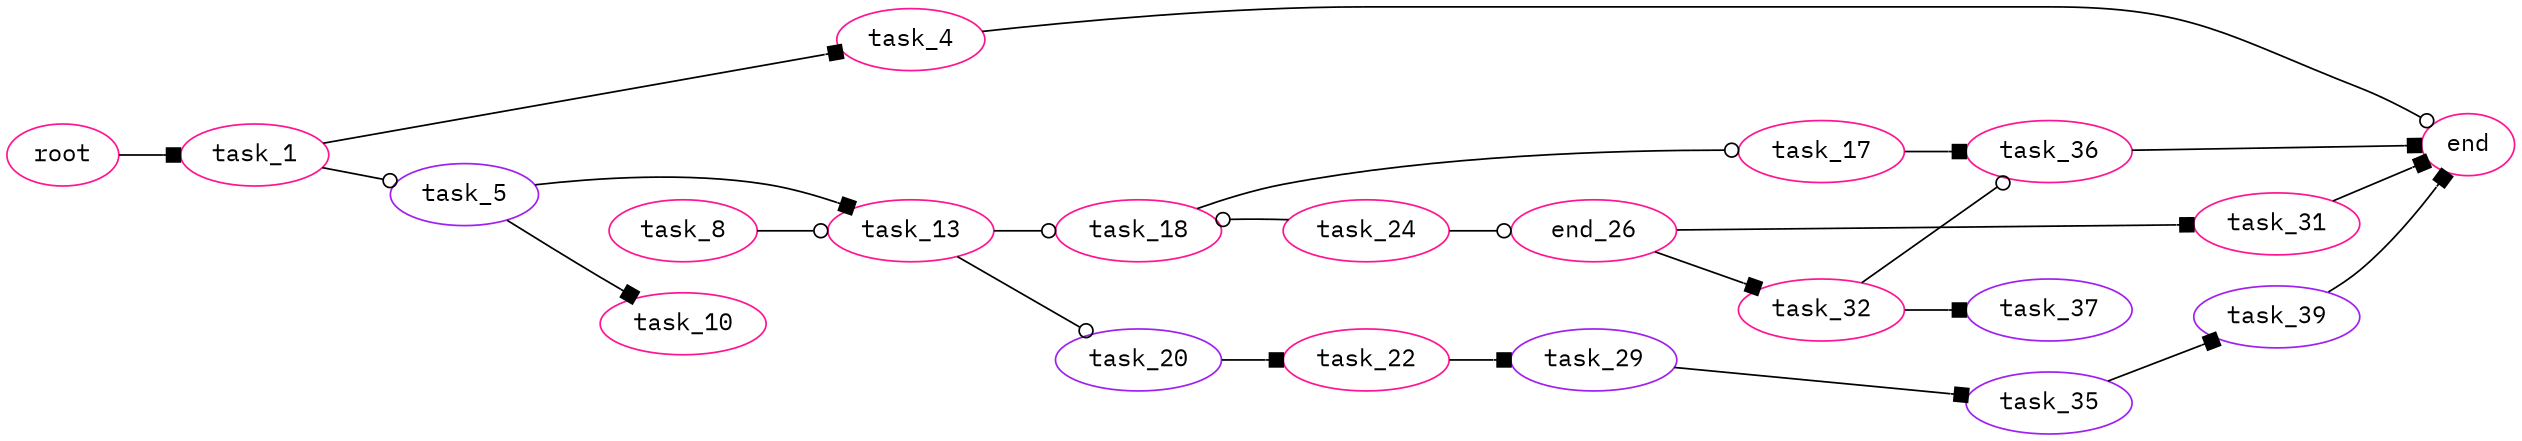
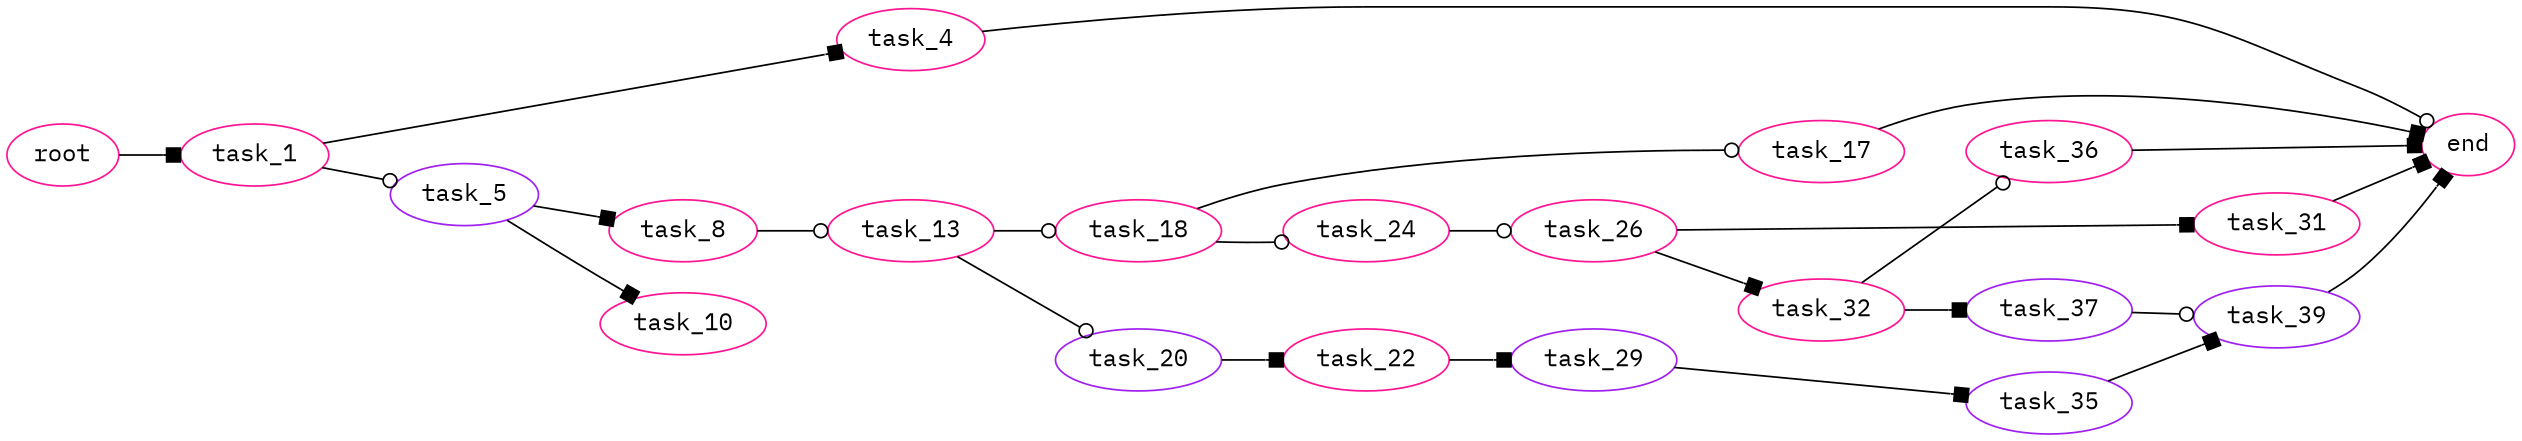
(1927, 152) -> (2142, 97)
(687, 178) -> (565, 211)
(1259, 219) -> (1245, 242)
(1594, 231) -> (1594, 231)
none -> (2156, 313)
